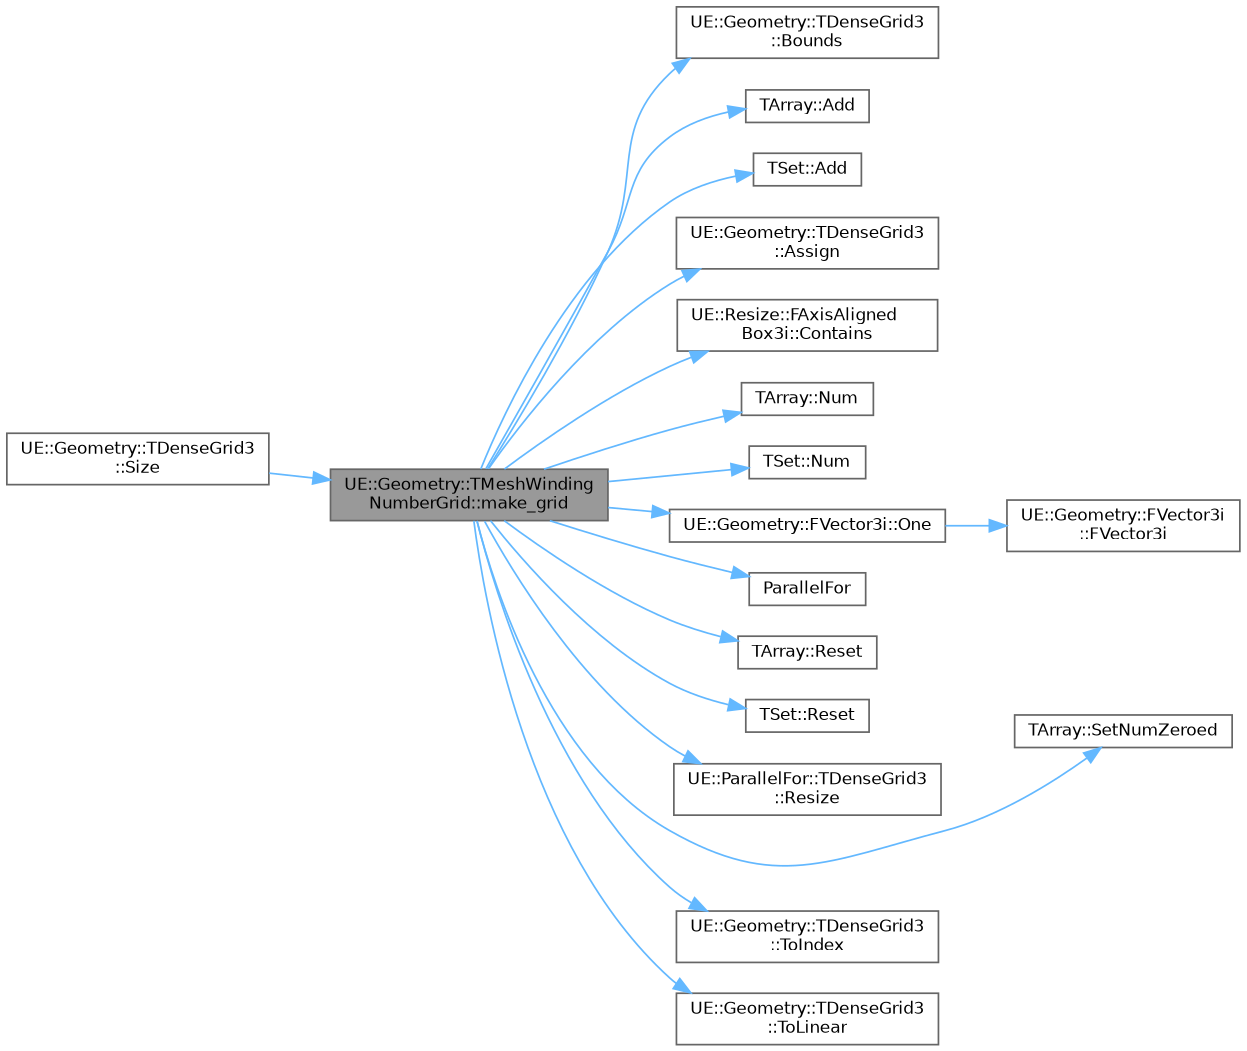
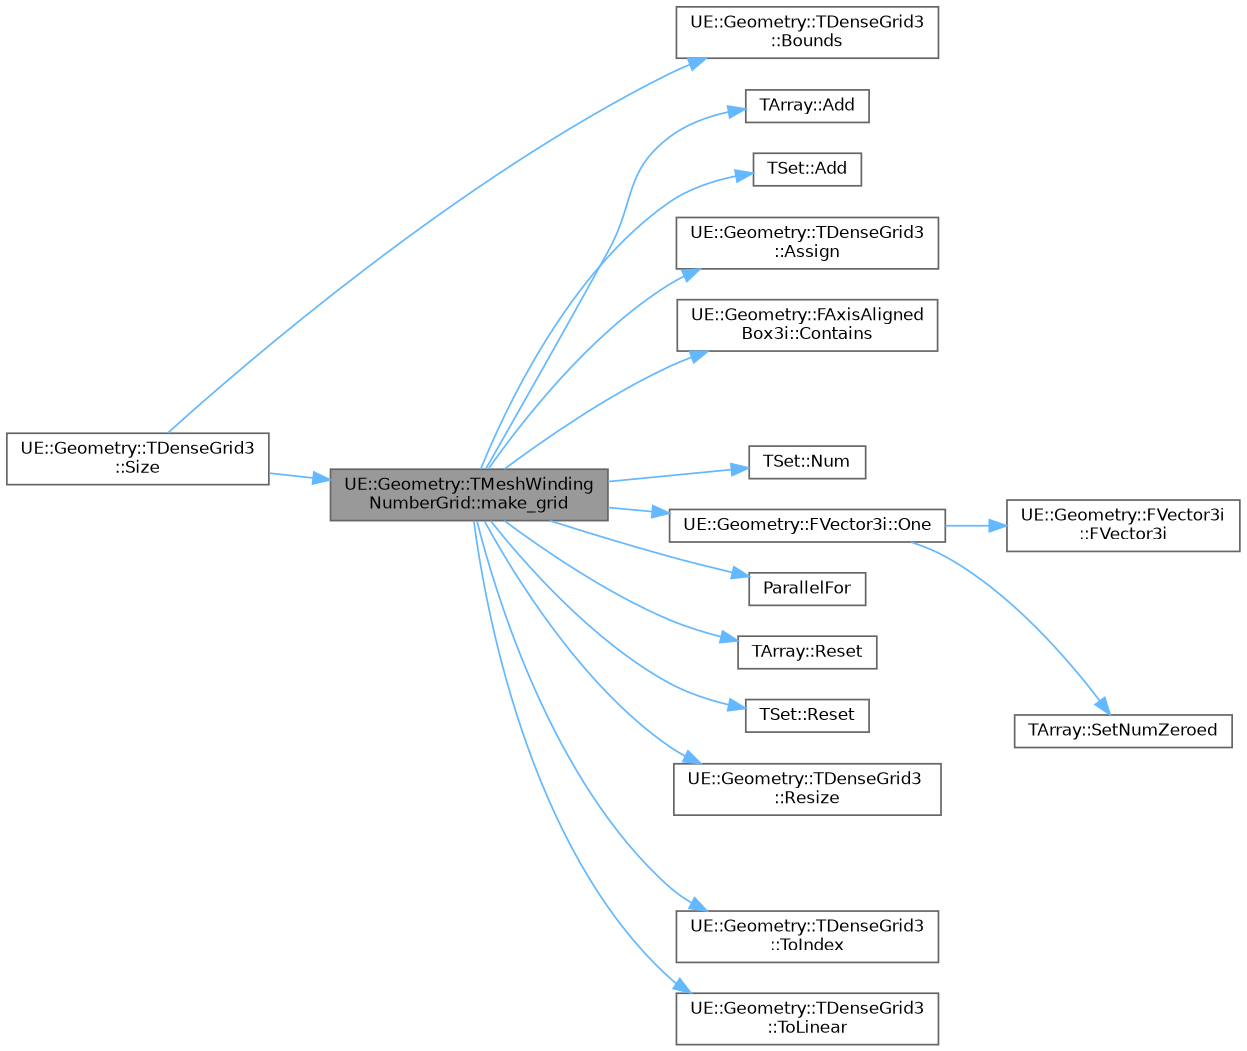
(628, 166) -> (417, 231)
(807, 325) -> (807, 325)
(807, 399) -> none
(807, 789) -> (807, 789)
(702, 847) -> (1016, 608)
